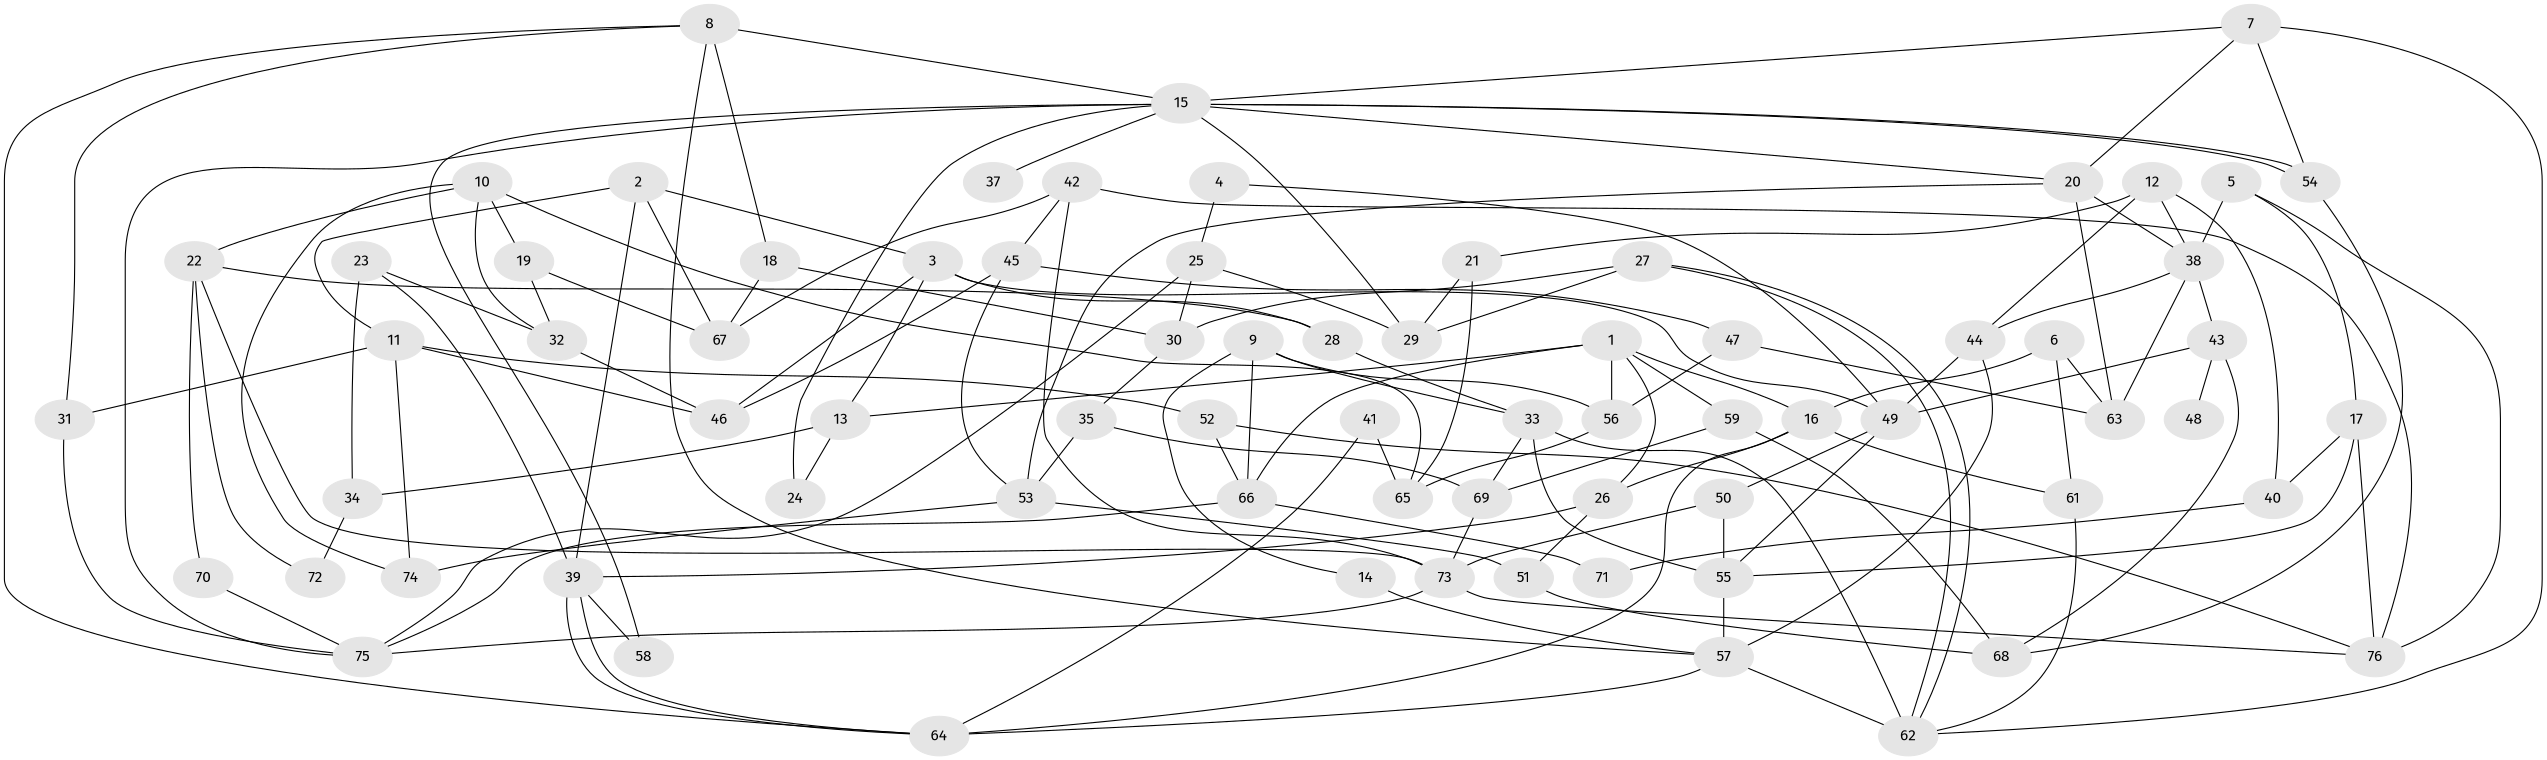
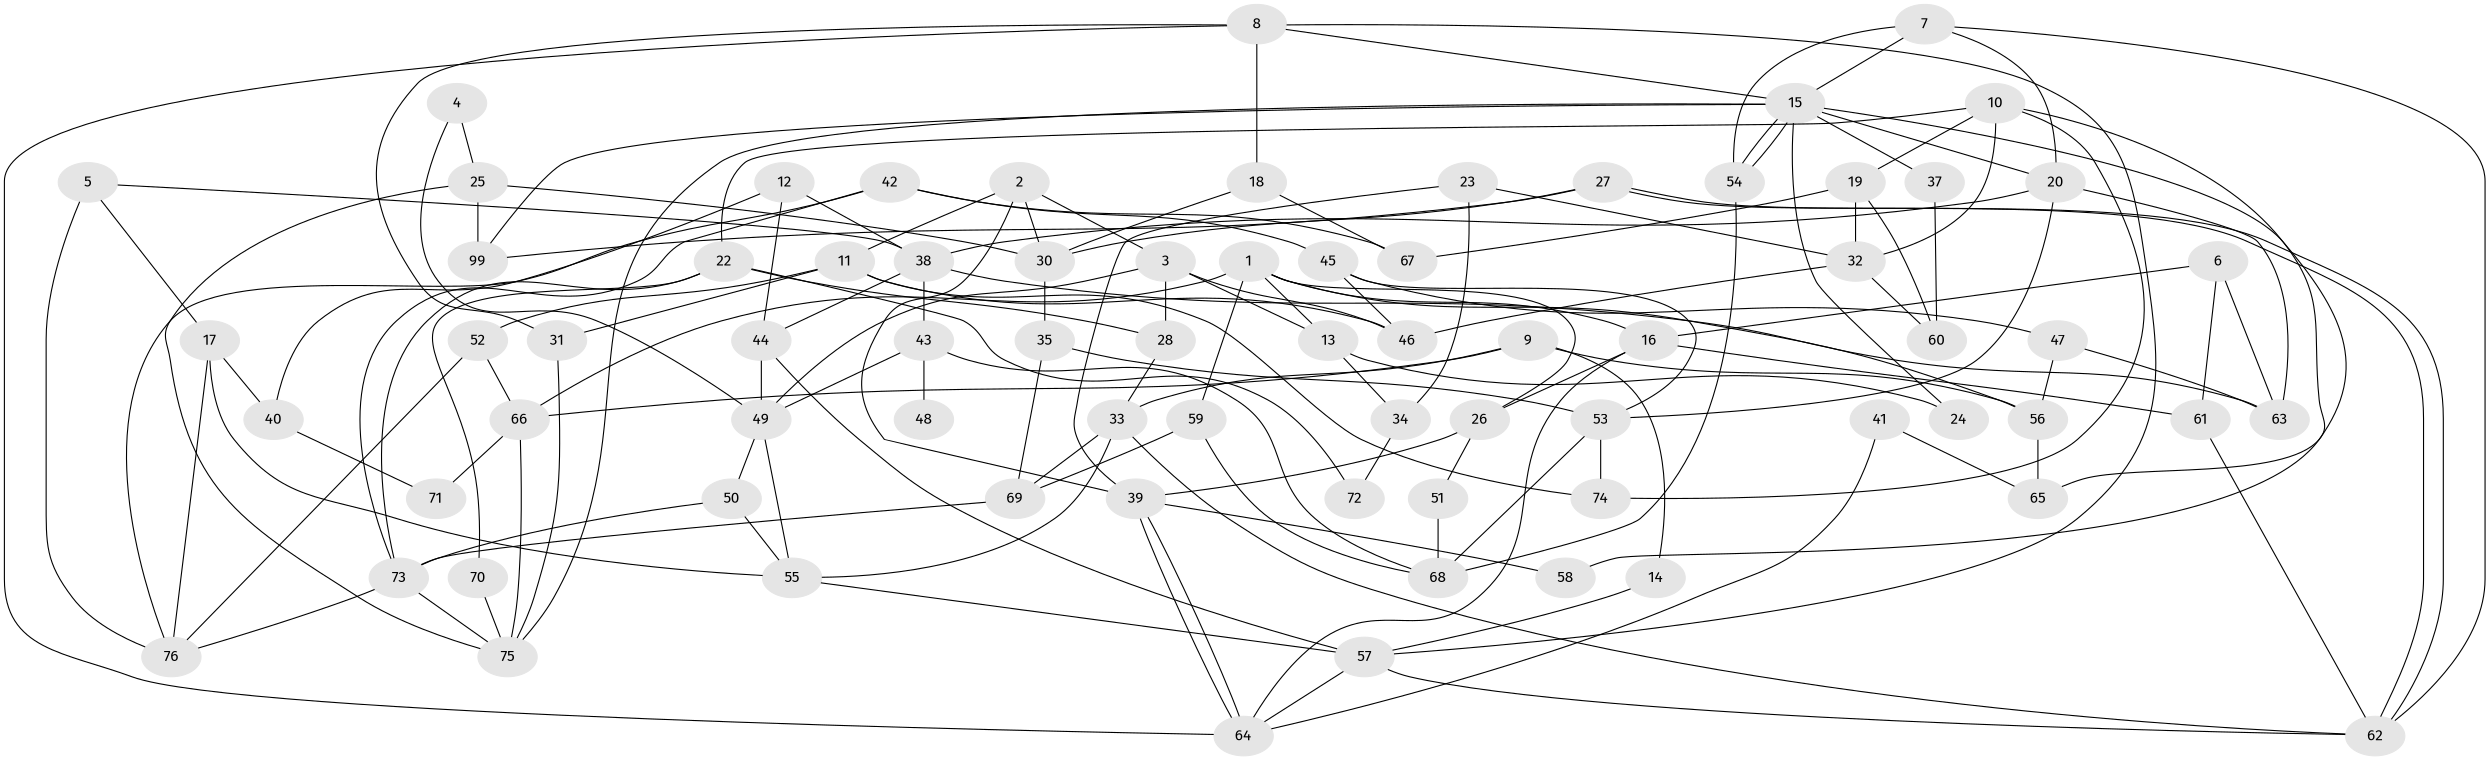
(1472, 261) -> none
(687, 276) -> (1032, 222)
(1412, 341) -> (478, 261)
none -> (1937, 341)
(1290, 530) -> (1516, 502)
